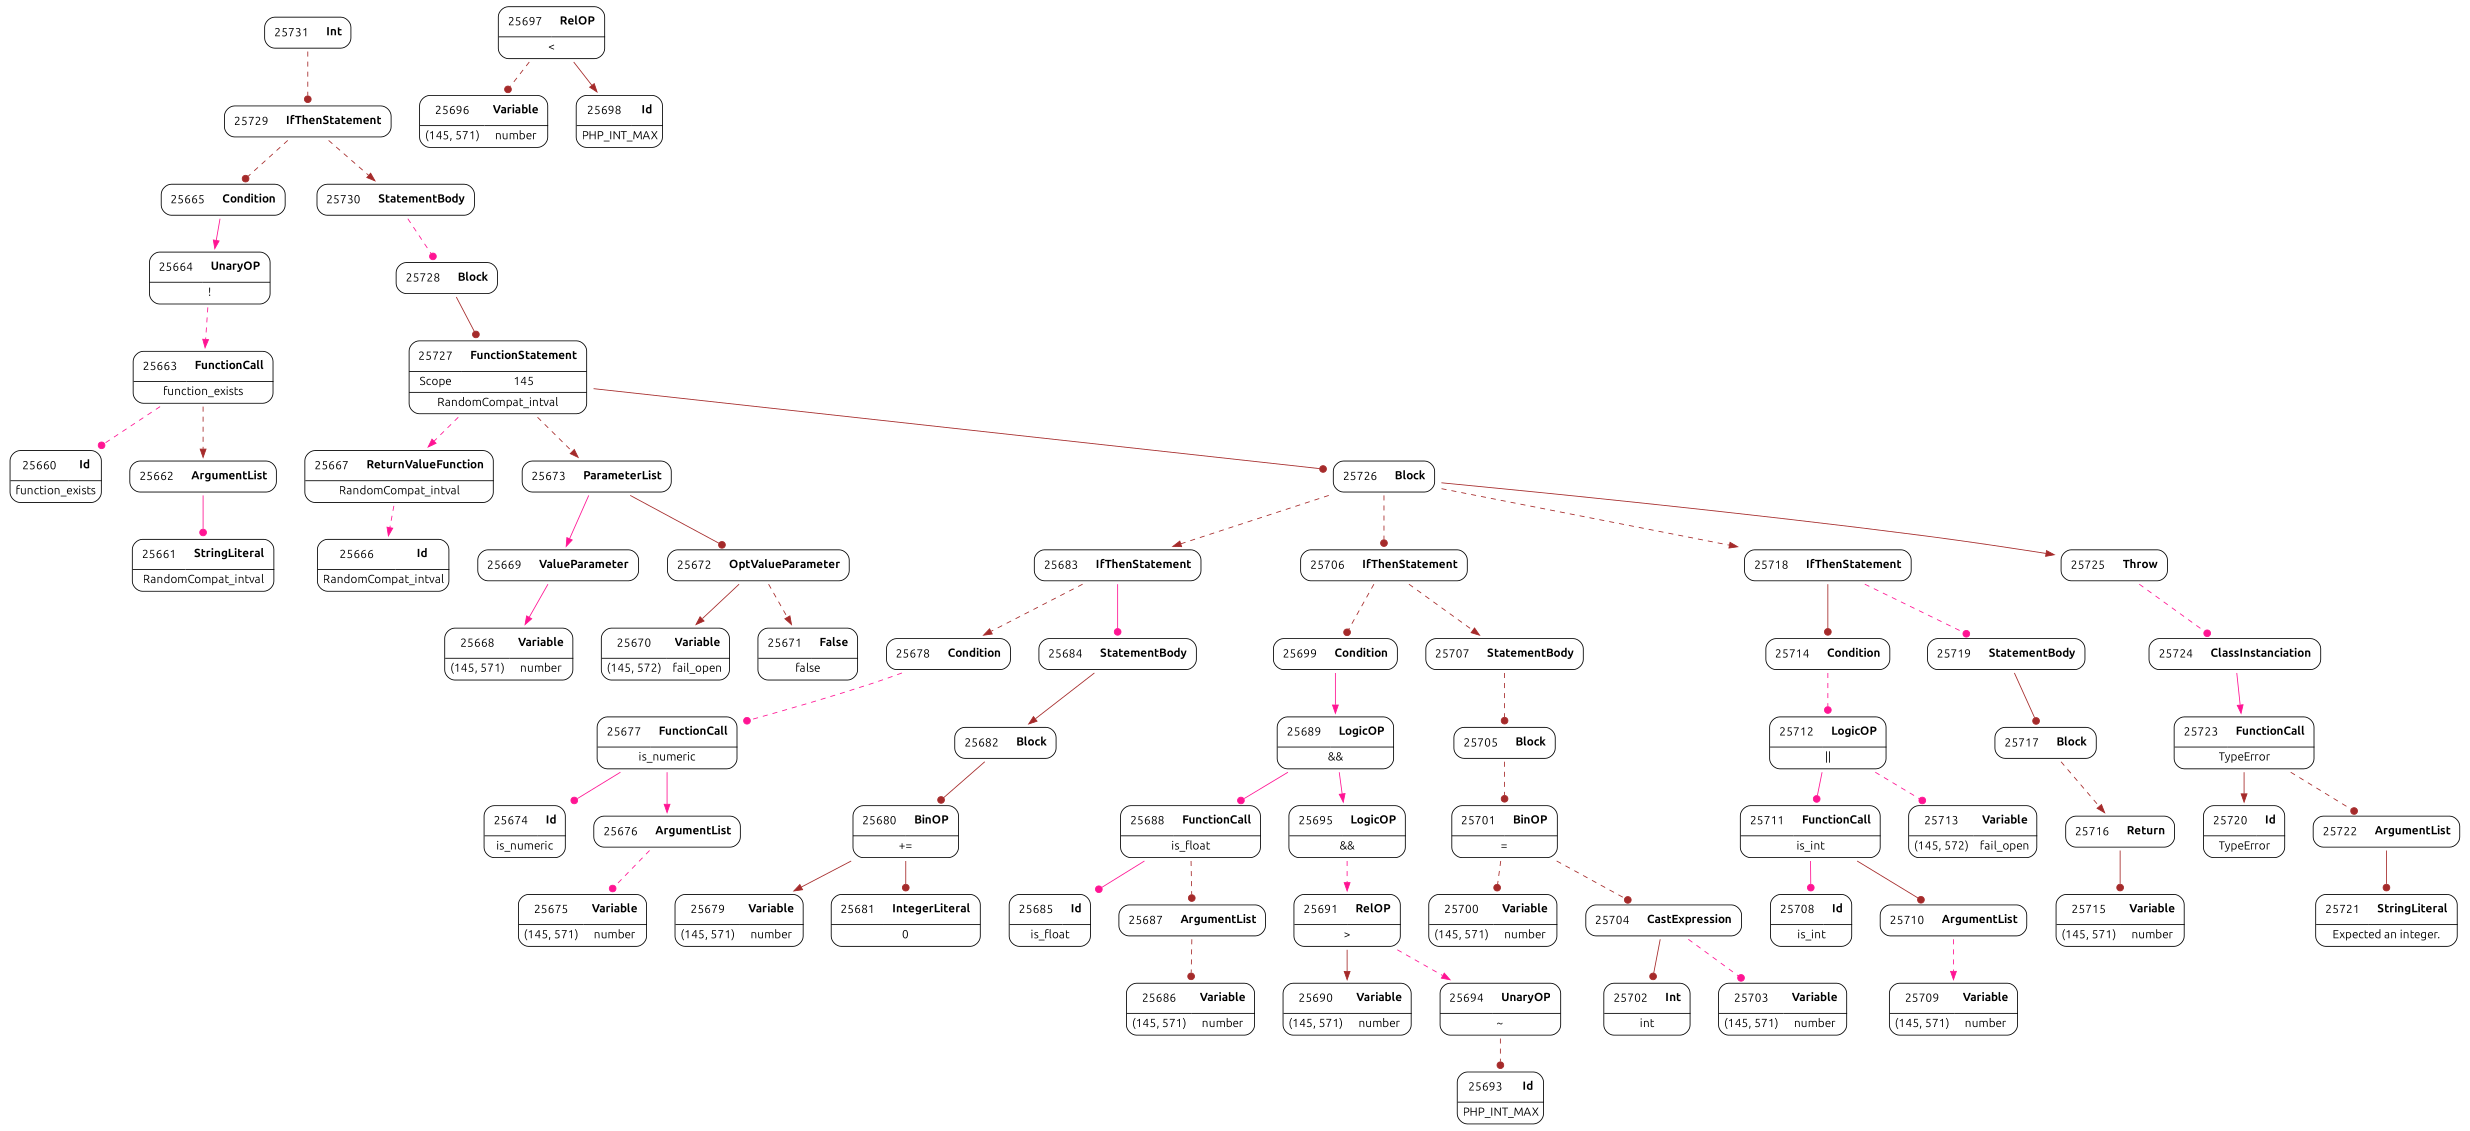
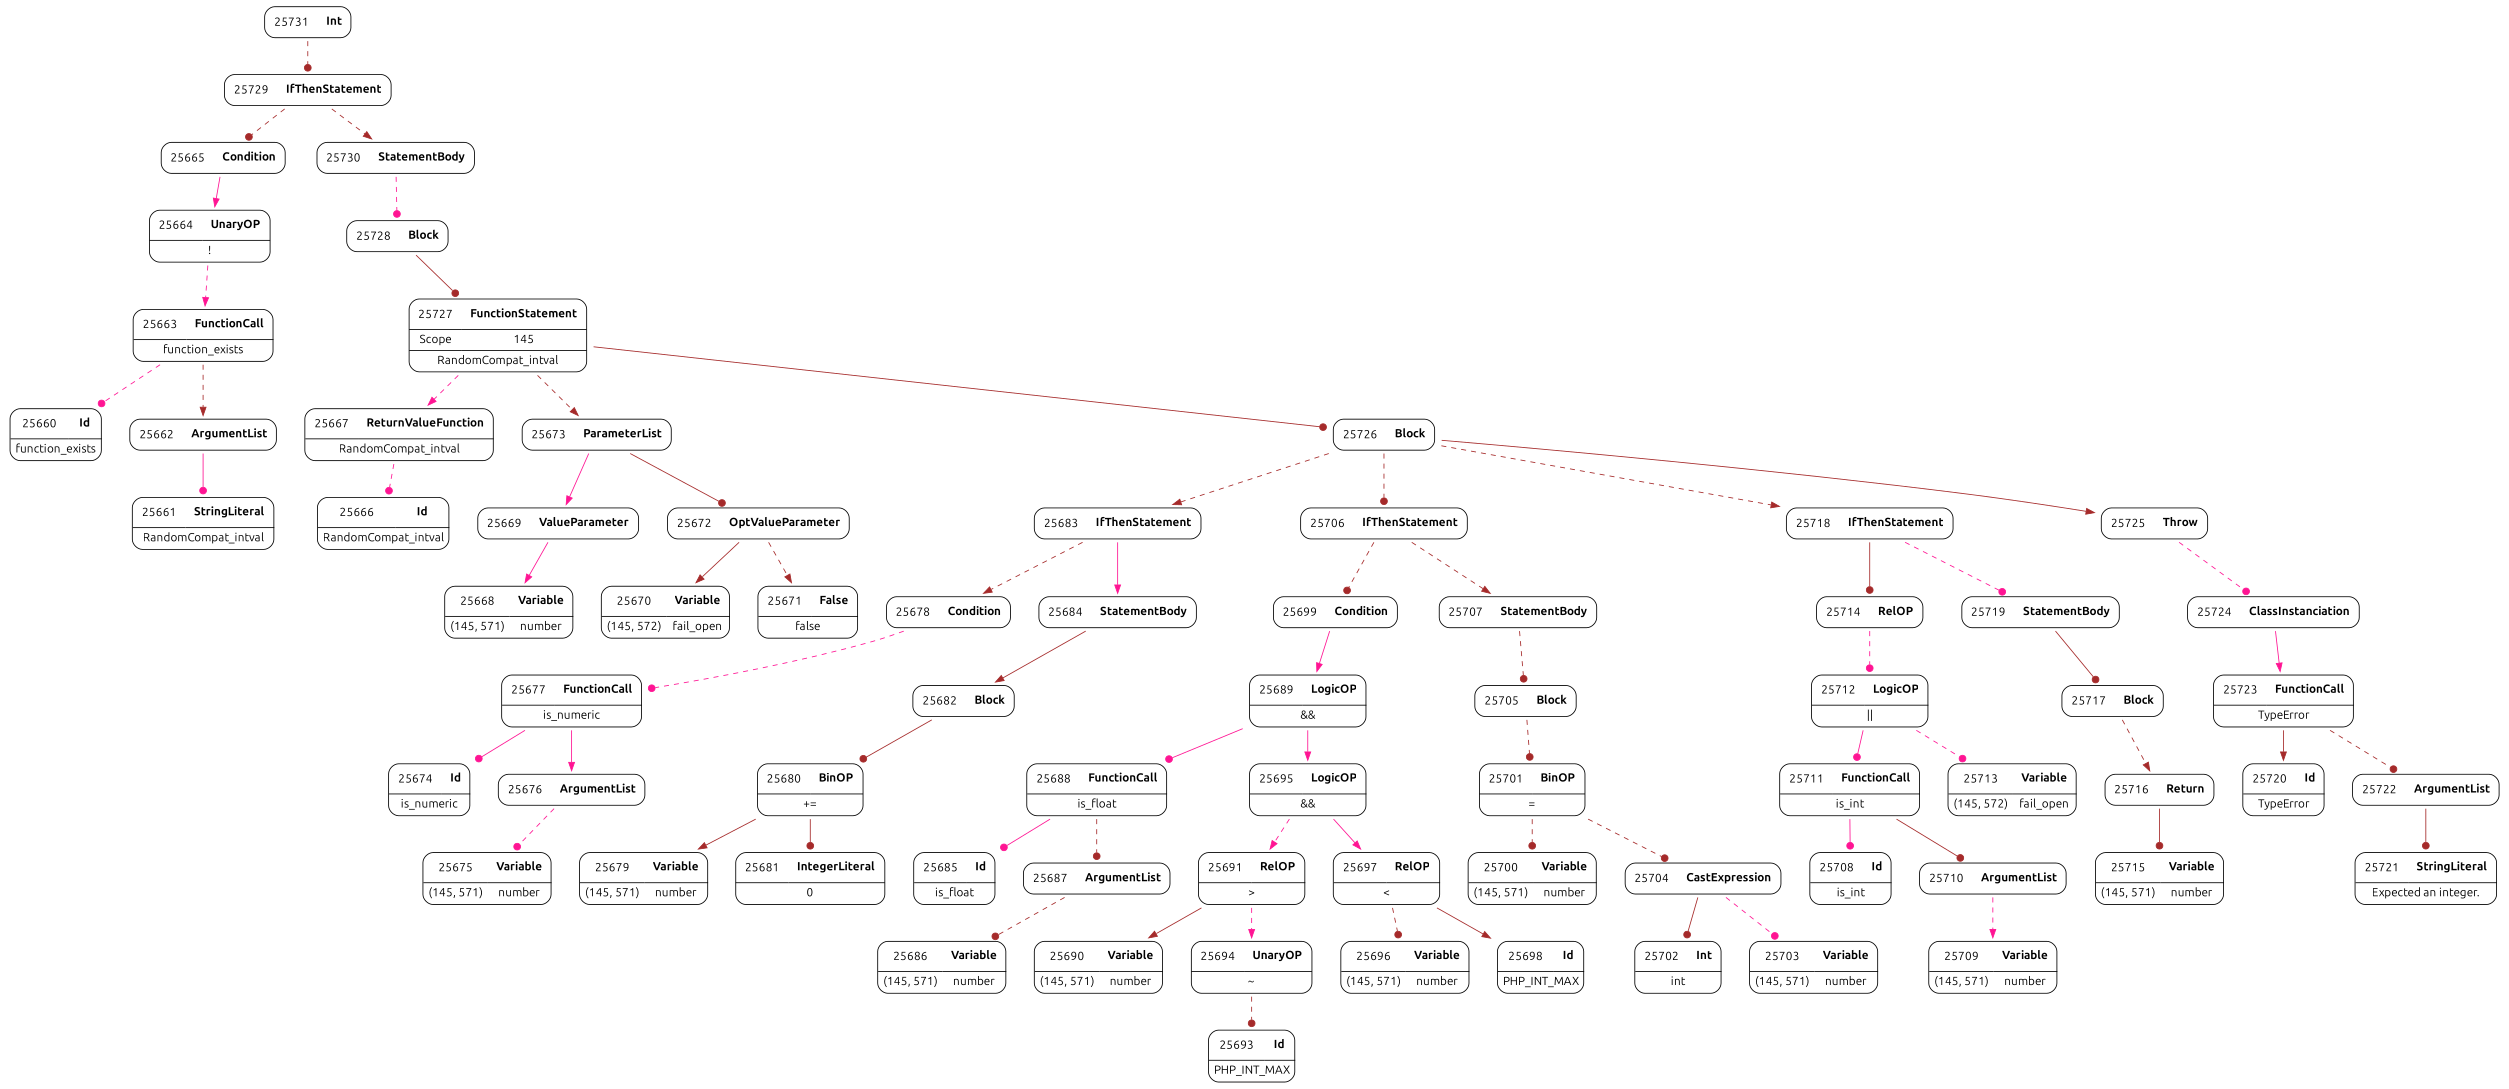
(392, 517) -> (392, 476)
(1118, 606) -> (1118, 564)
(1854, 653) -> (1896, 611)
none -> (1344, 831)
